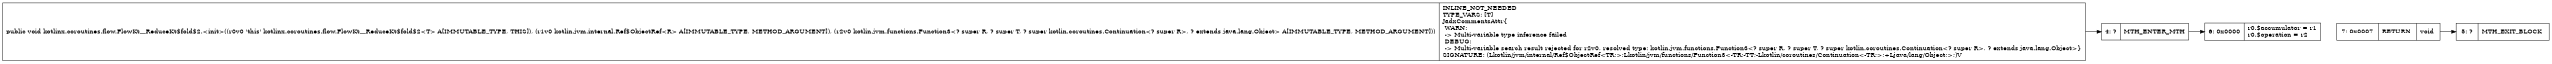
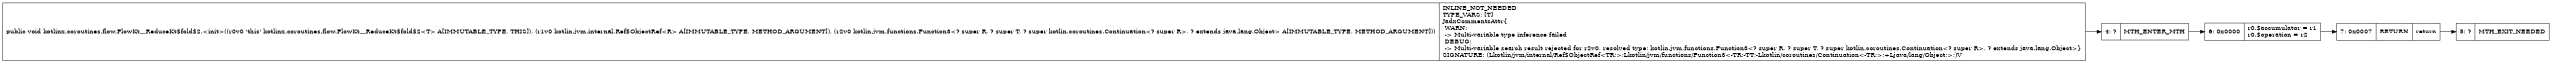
none -> (2326, 32)
(2427, 32) -> (2426, 32)
(2512, 32) -> (2512, 32)
